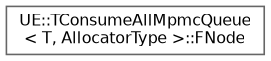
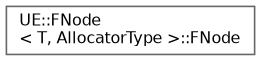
(135, 30) -> (131, 30)
